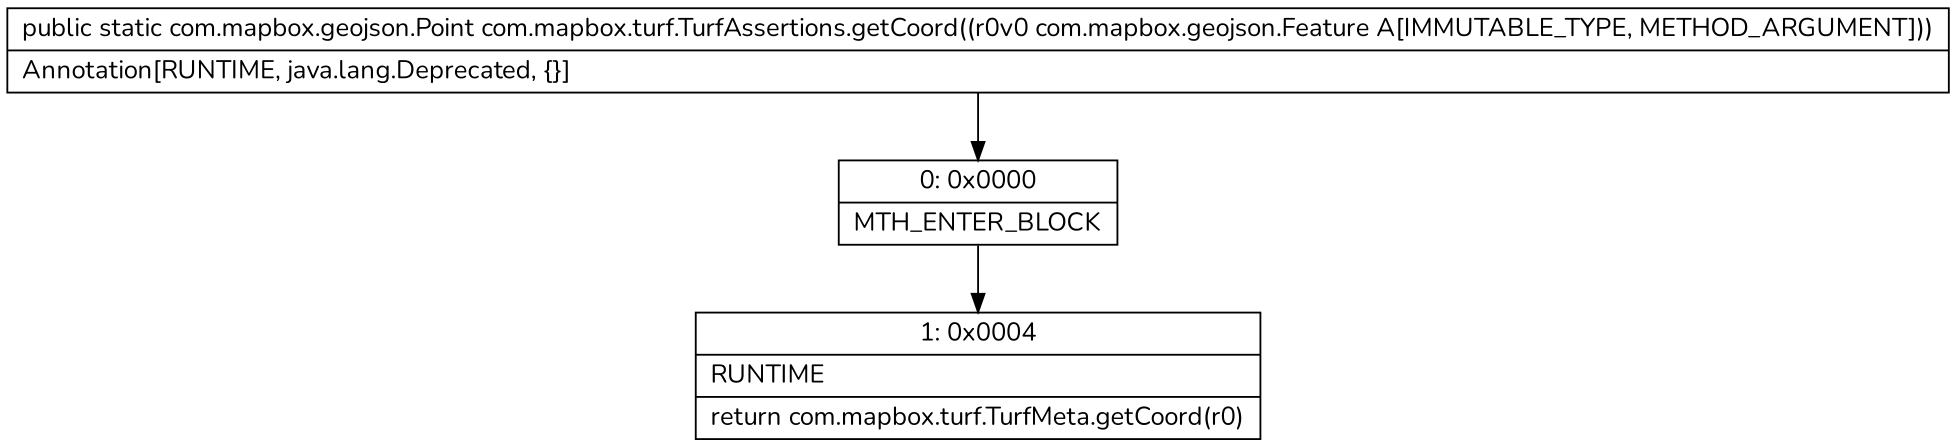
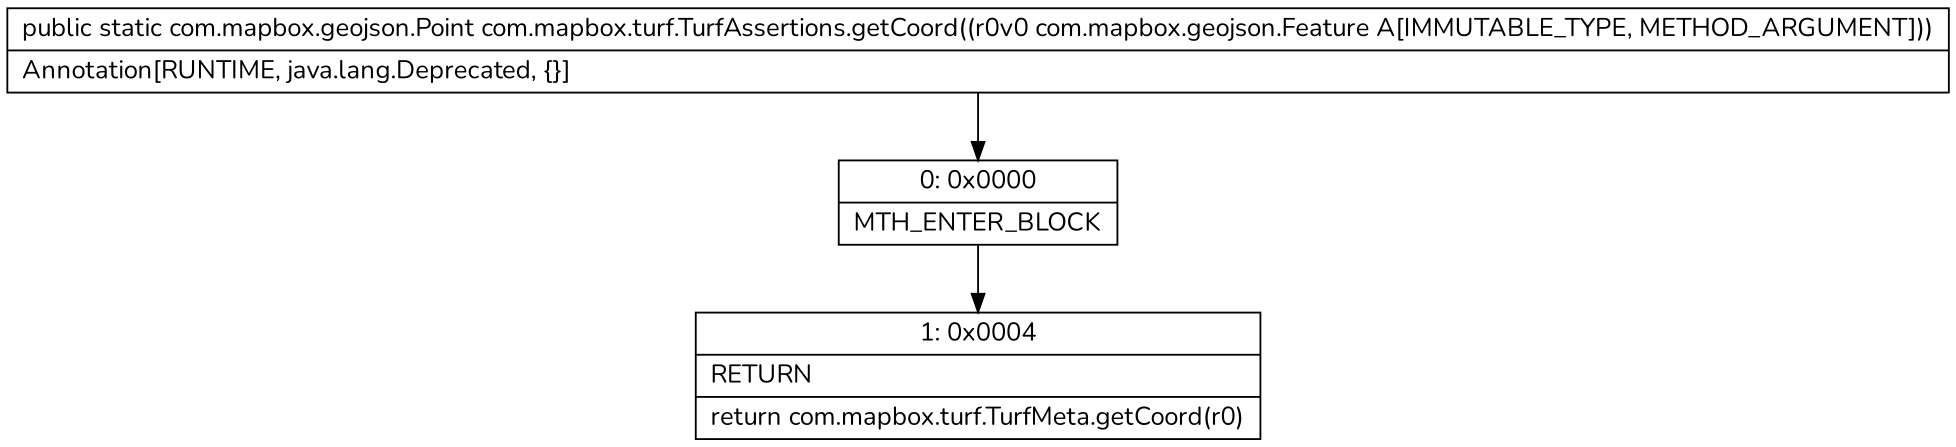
(768, 375) -> (762, 375)
